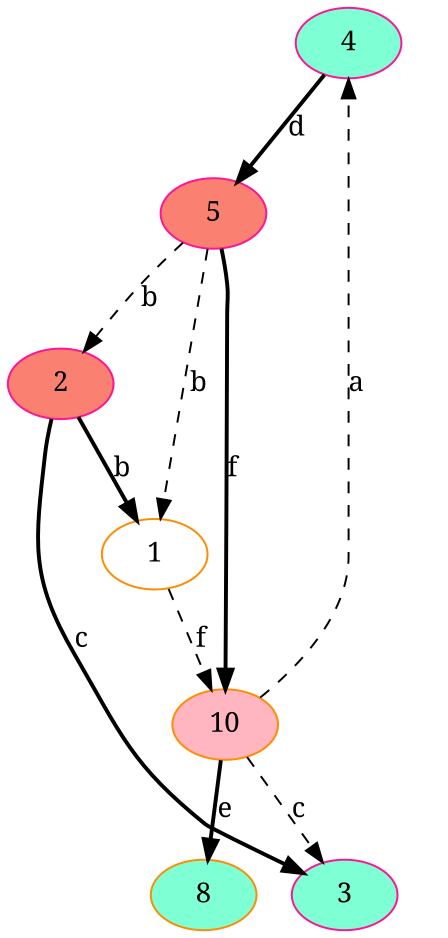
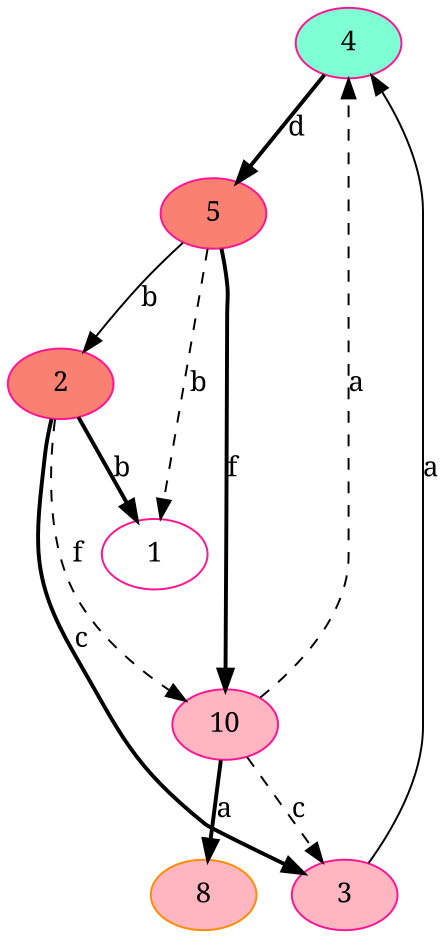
(138, 288) -> (138, 288)
none -> (423, 480)
(155, 554) -> (155, 554)
(186, 630) -> (66, 574)
(225, 725) -> (225, 725)
(225, 810) -> (225, 810)
(204, 895) -> (204, 895)
(345, 895) -> (345, 895)
